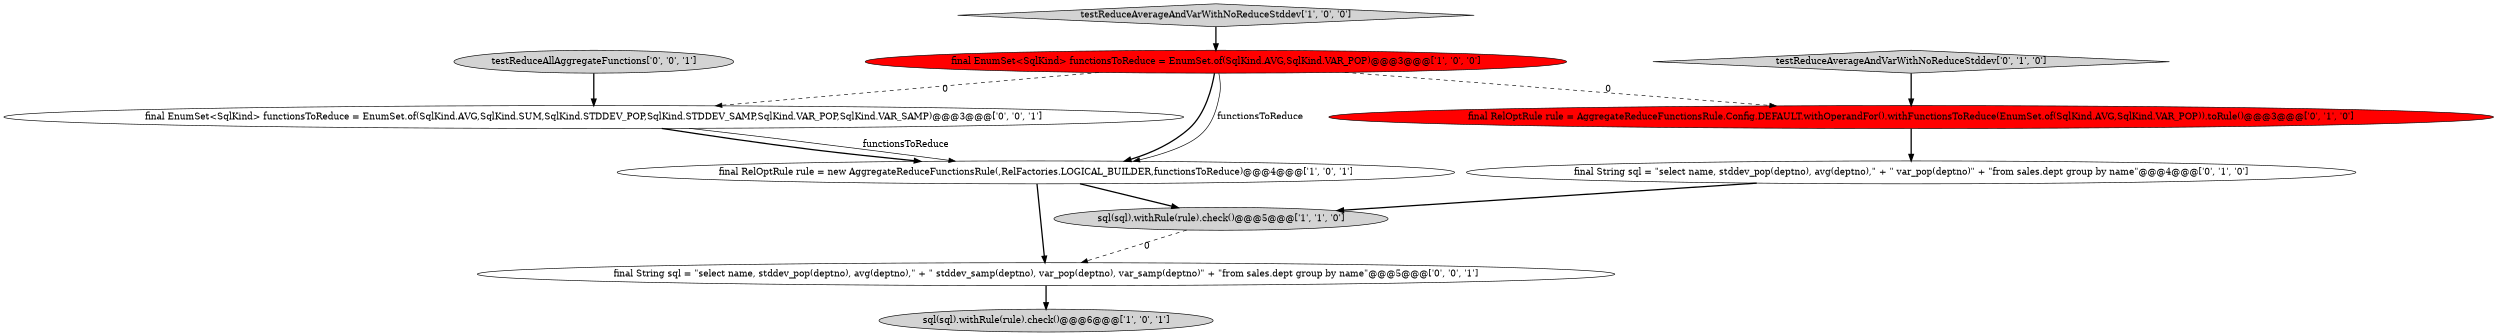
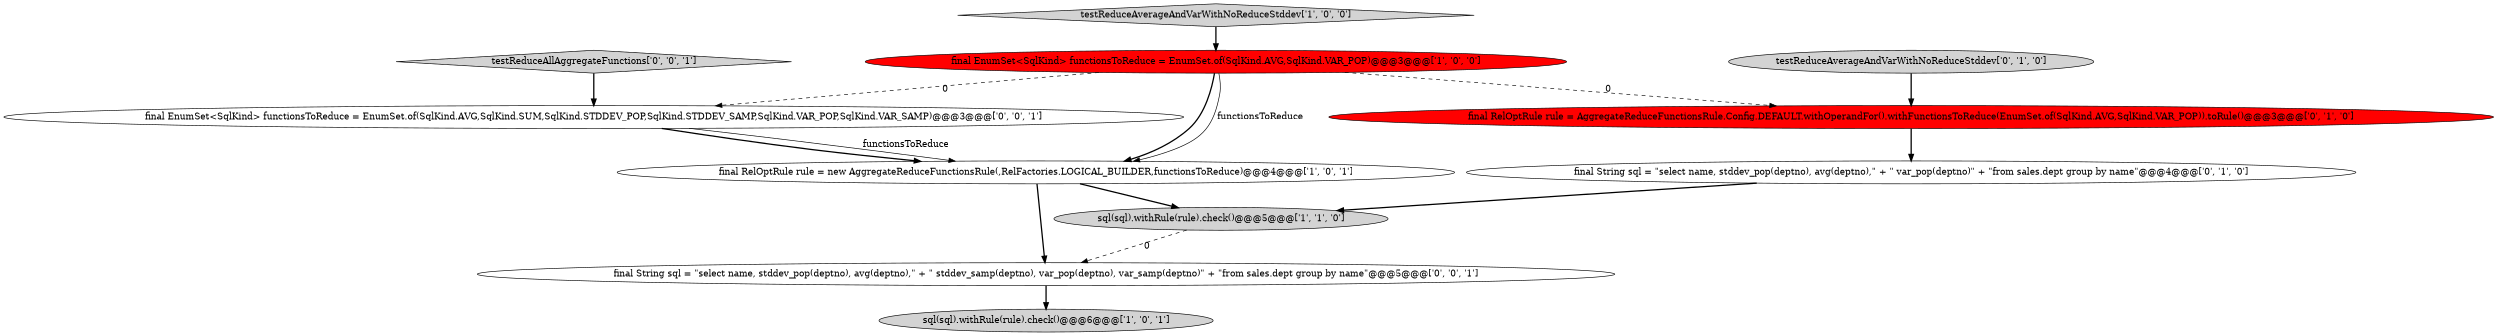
(594, 62) -> (594, 62)
(1911, 62) -> (1911, 62)
